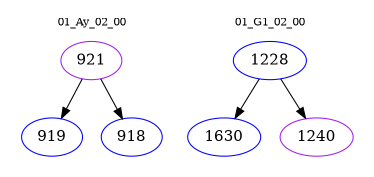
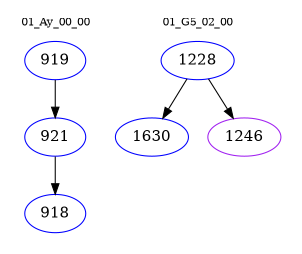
(92, 23) -> (56, 23)
(270, 23) -> (198, 23)
(91, 61) -> (55, 137)
(74, 94) -> (55, 94)
(317, 137) -> (244, 137)
